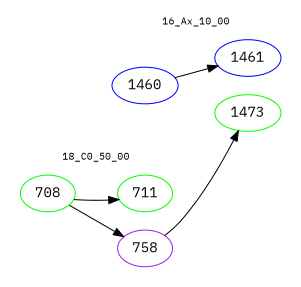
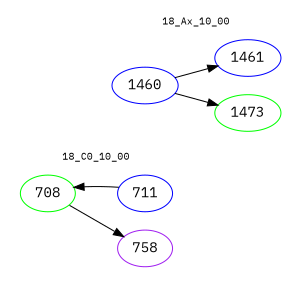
(196, 22) -> (196, 22)
(96, 157) -> (96, 157)
(204, 191) -> (192, 98)
(145, 193) -> (145, 193)
(91, 200) -> (101, 187)
